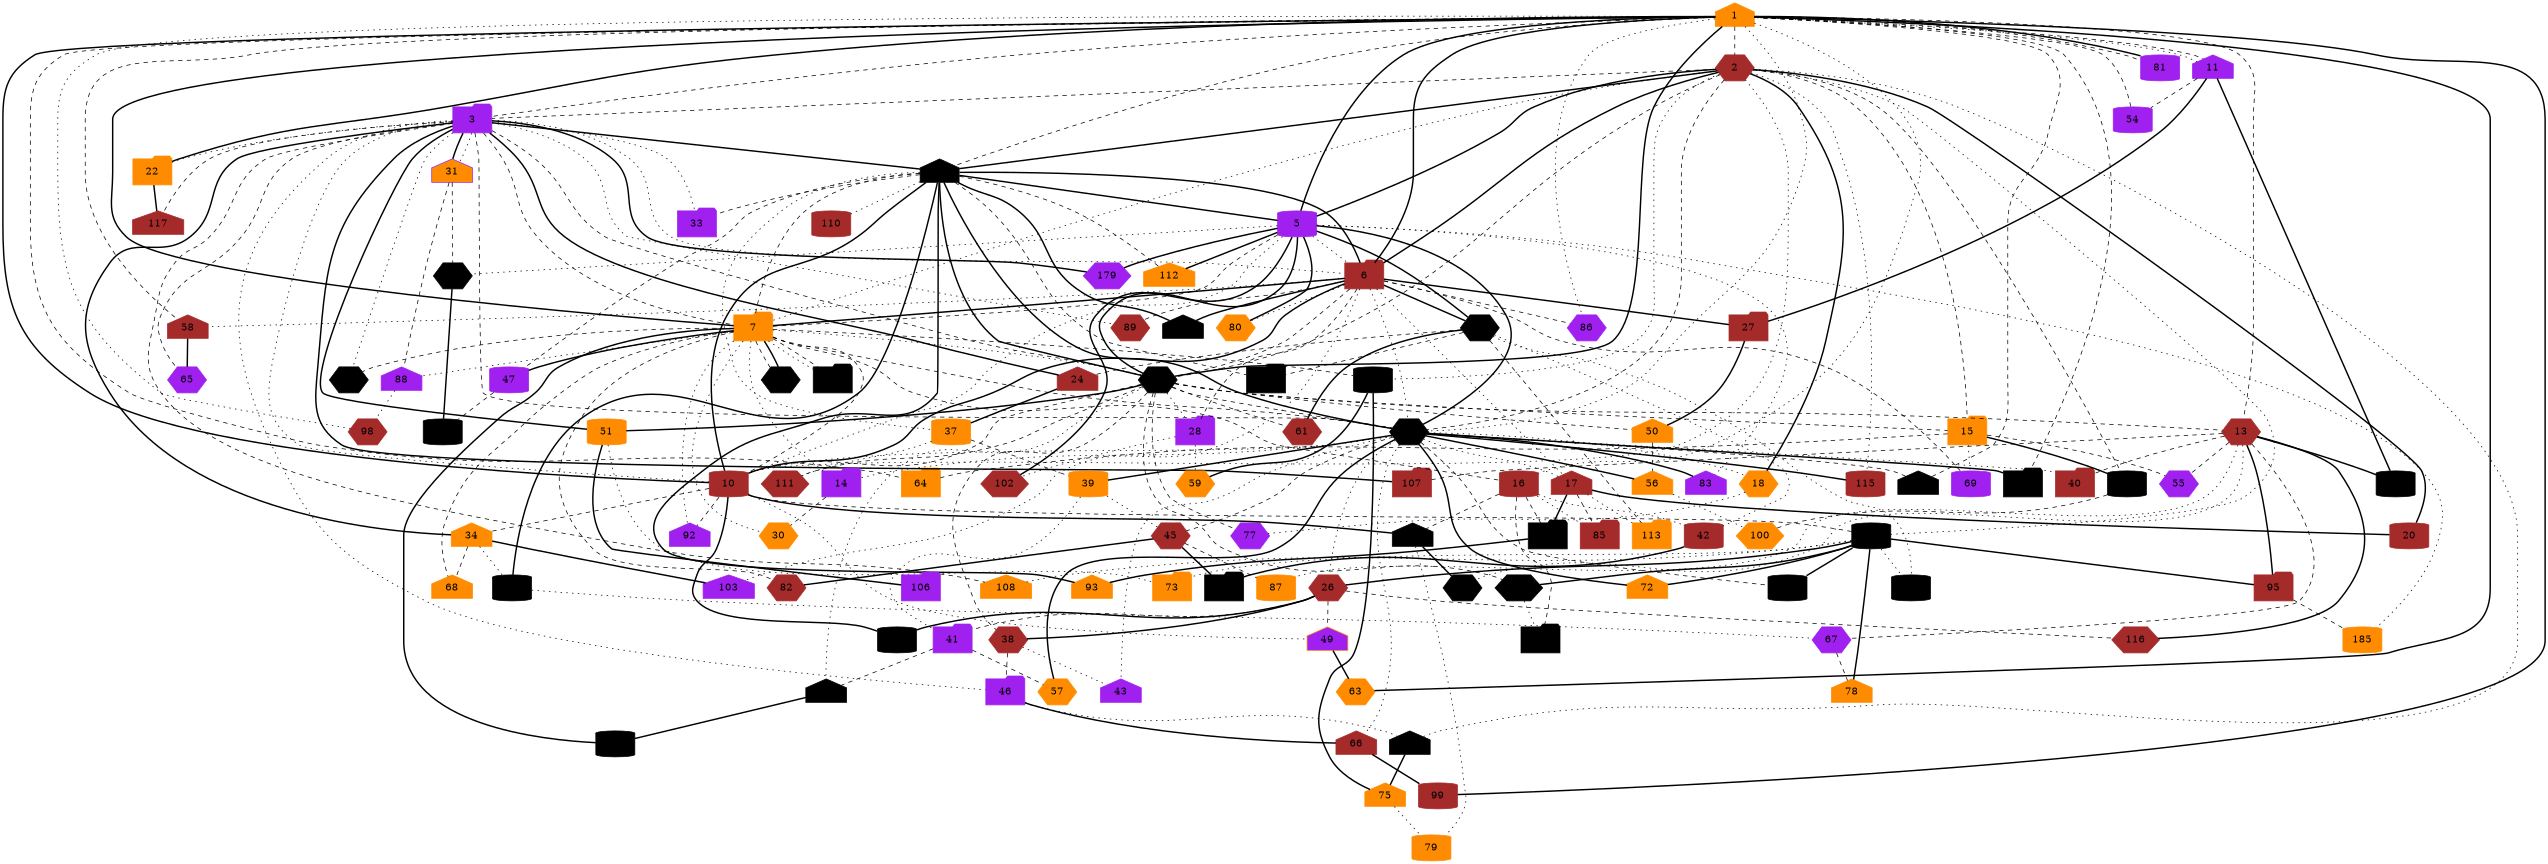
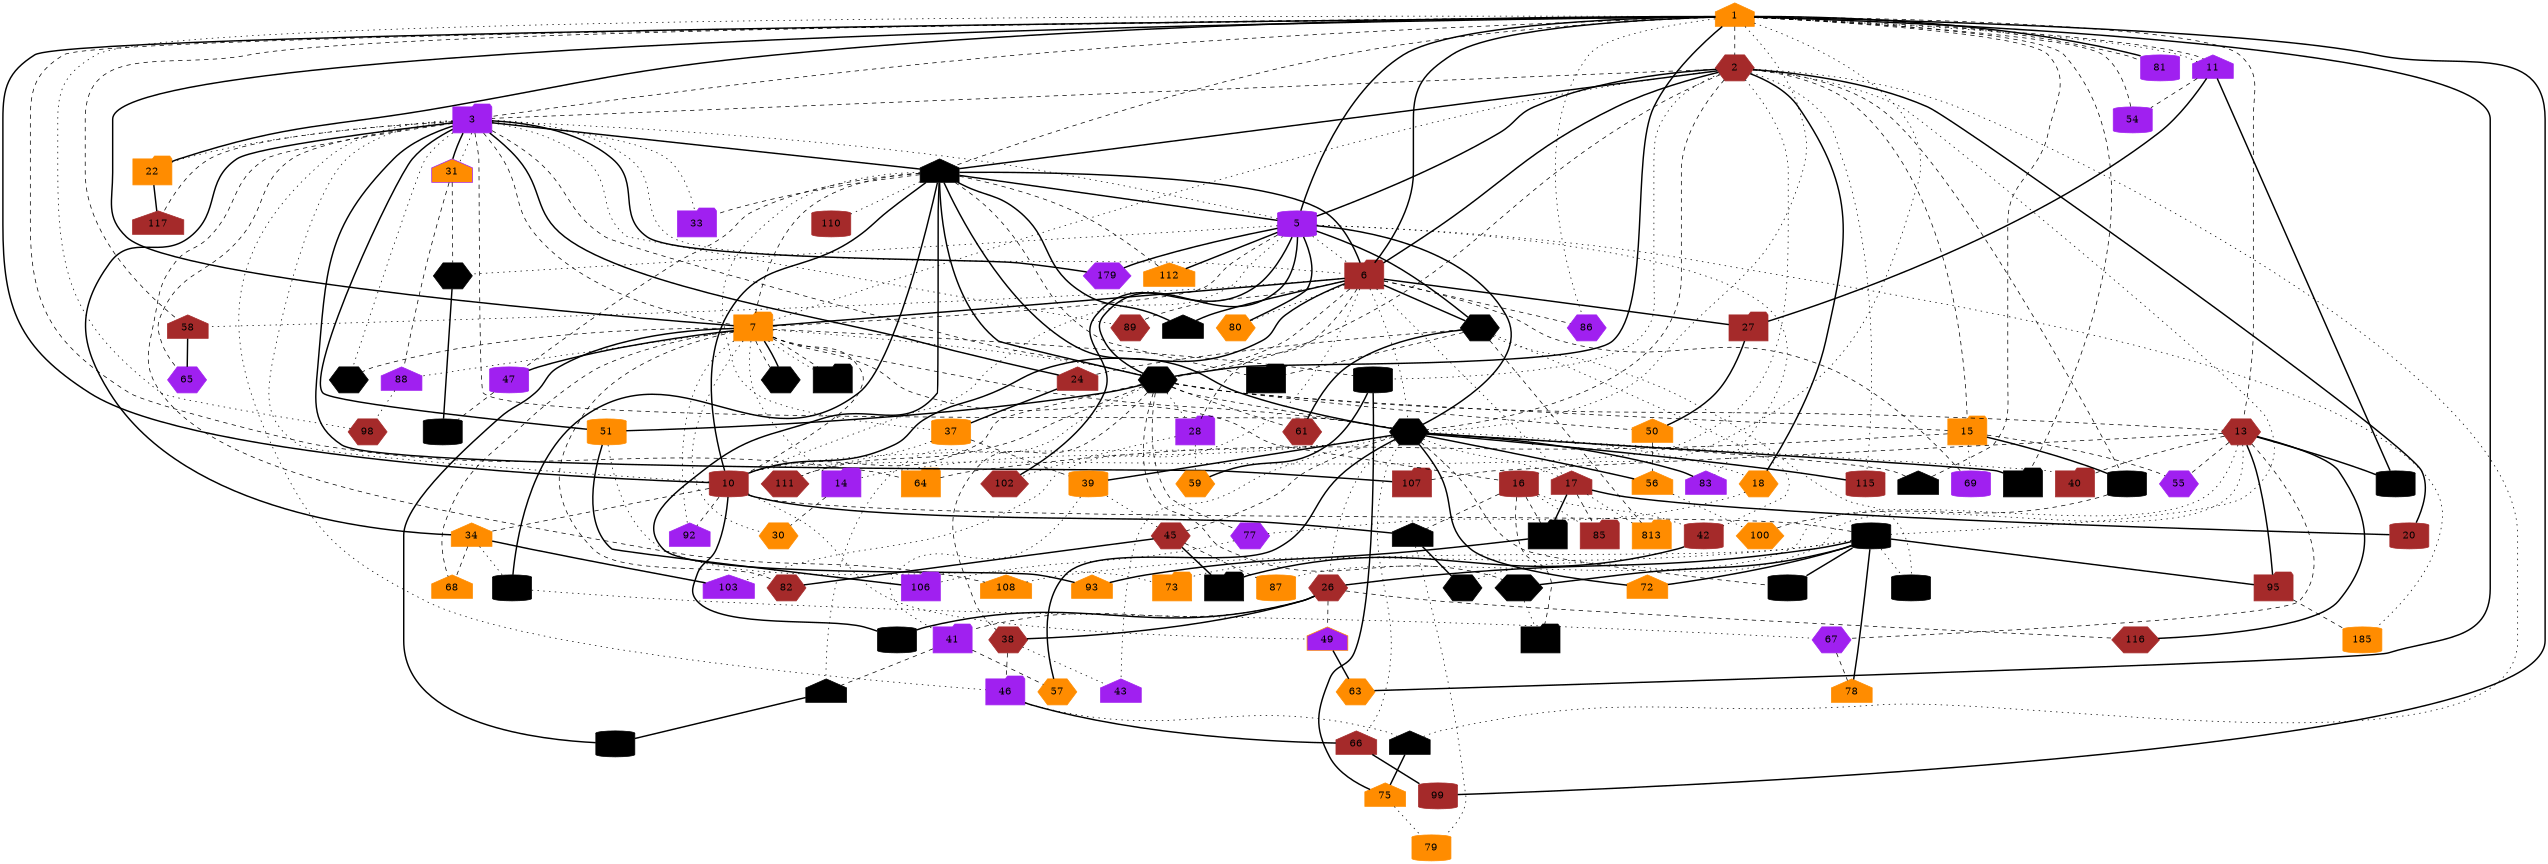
none -> (887, 149)
(1652, 536) -> (1652, 536)
none -> (1073, 563)
